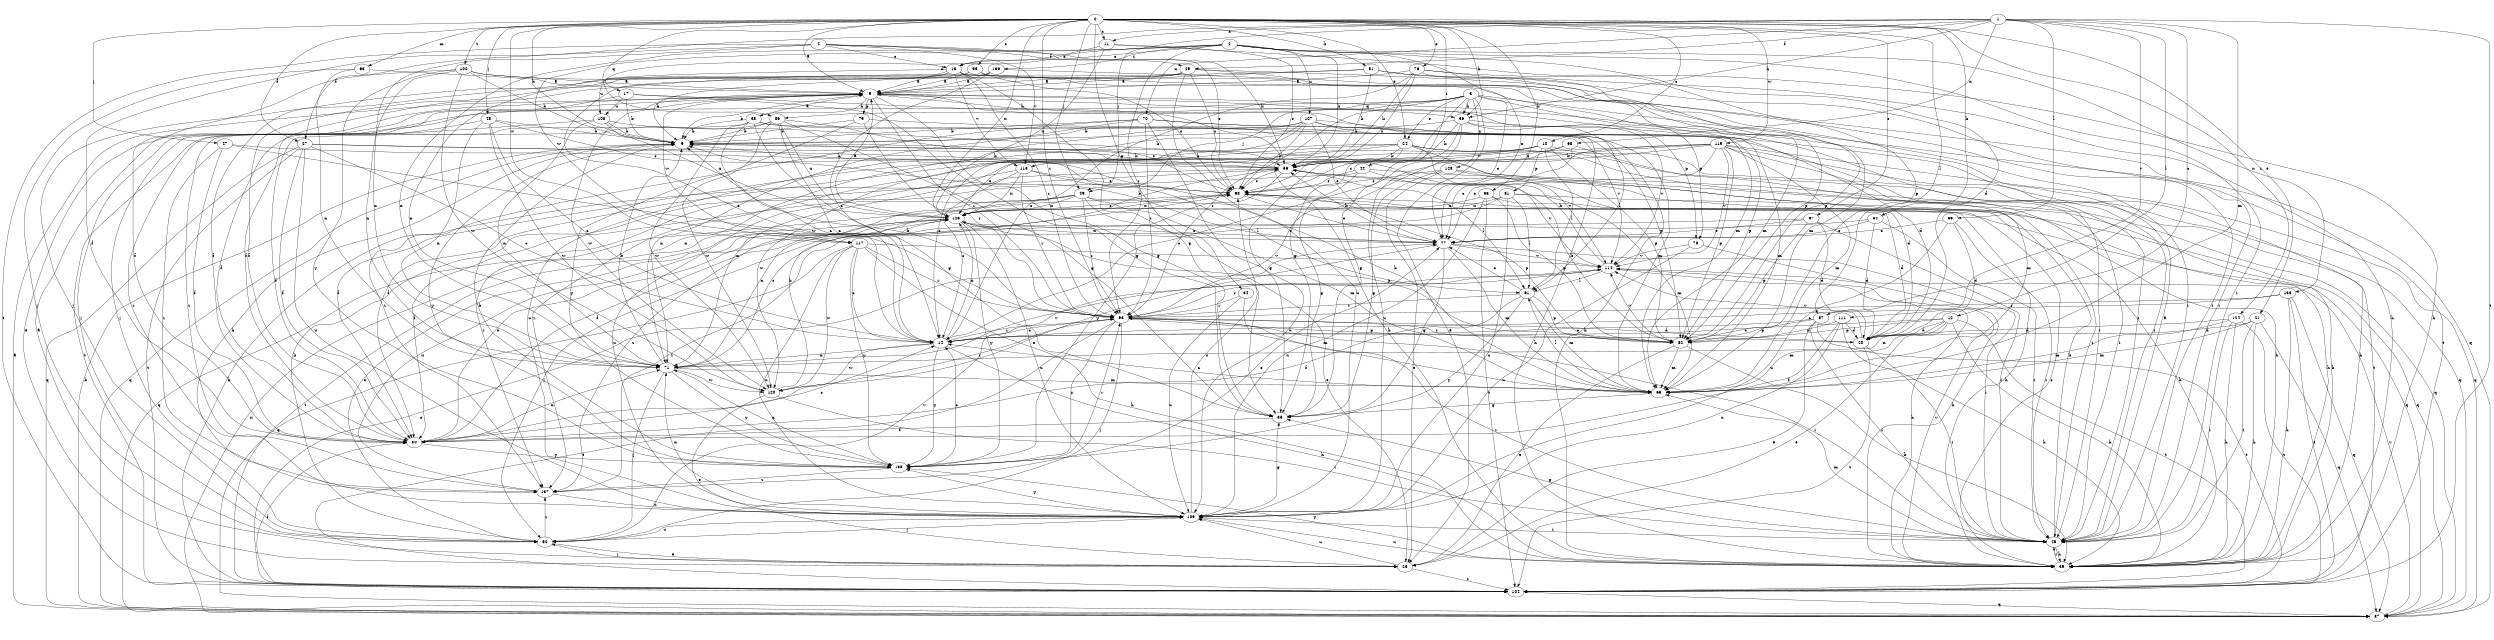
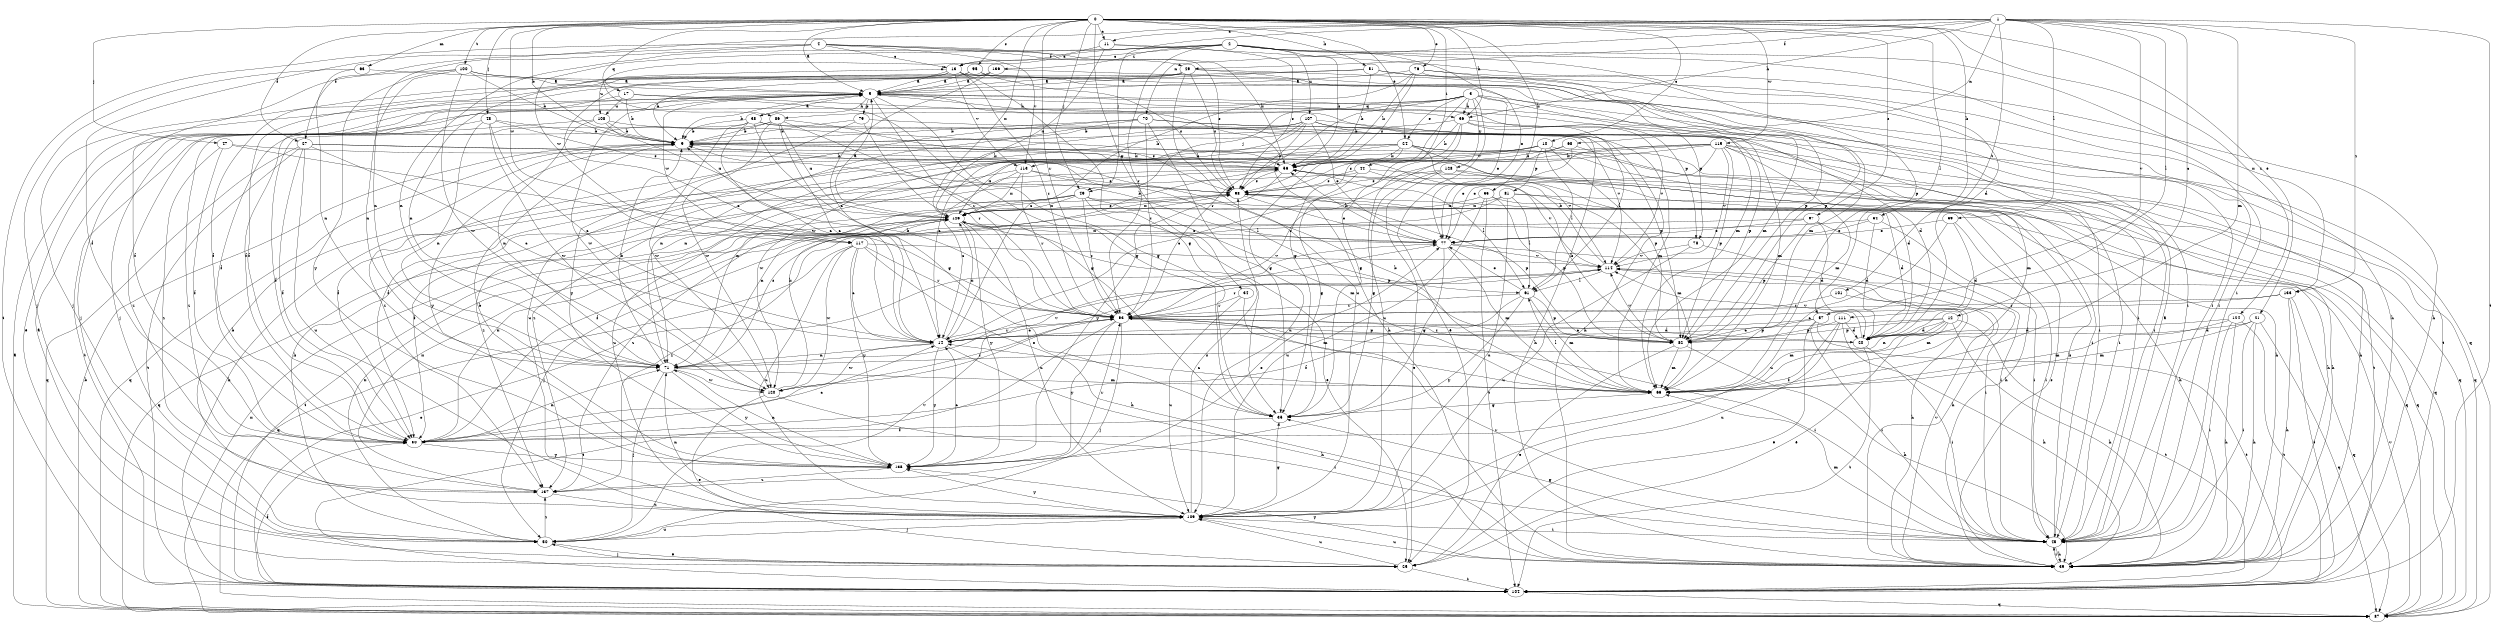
none -> (2325, 35)
none -> (1839, 293)
(1809, 331) -> (1809, 331)
